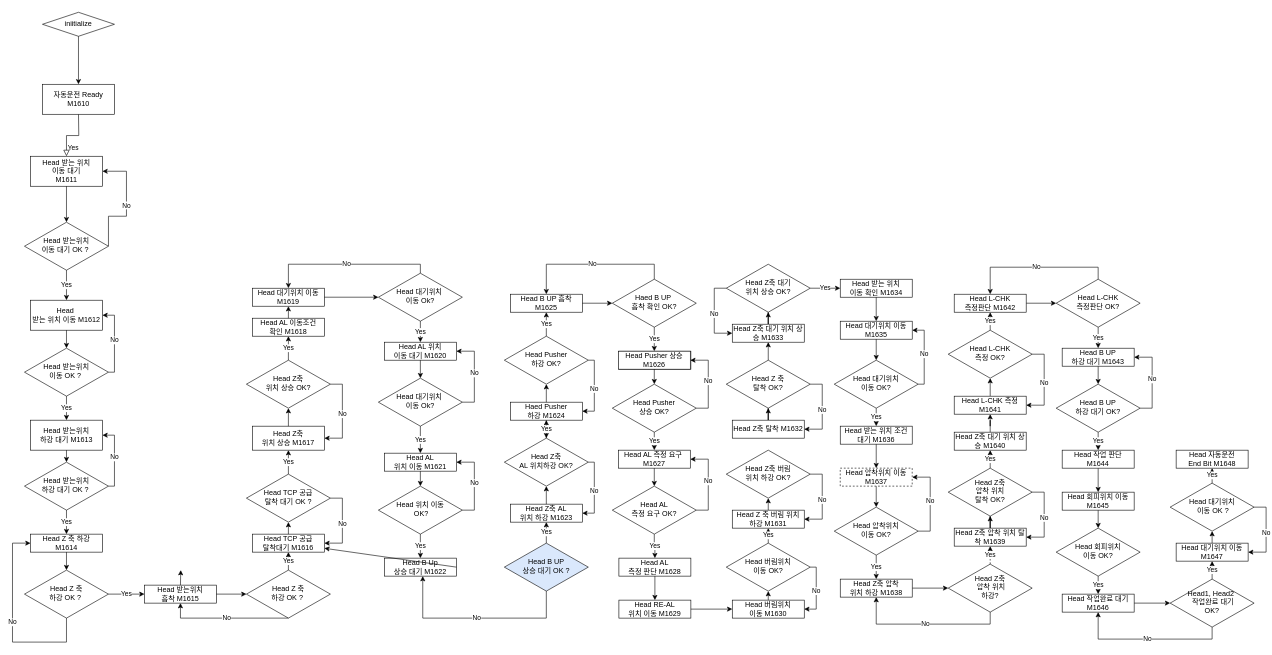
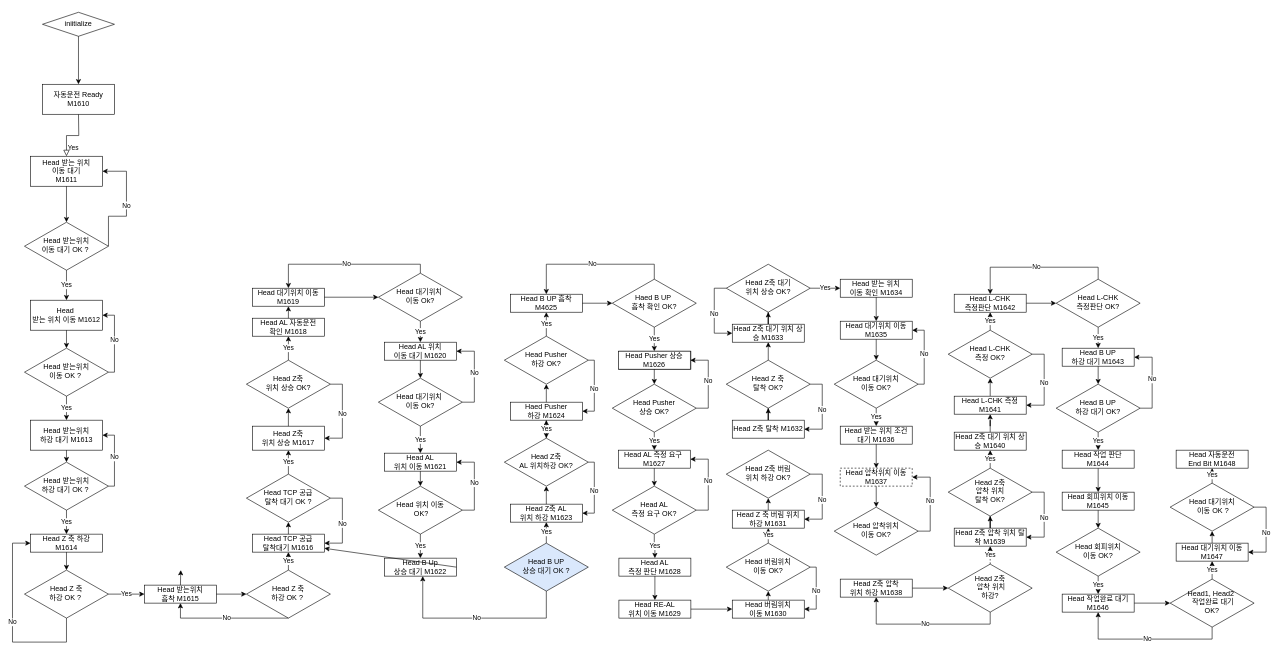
(546, 303) -> (546, 303)
(288, 327) -> (288, 327)
(876, 568) -> none
